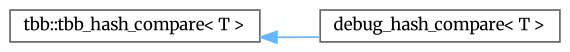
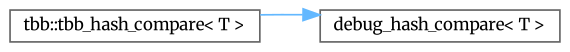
(299, 37) -> (281, 15)
